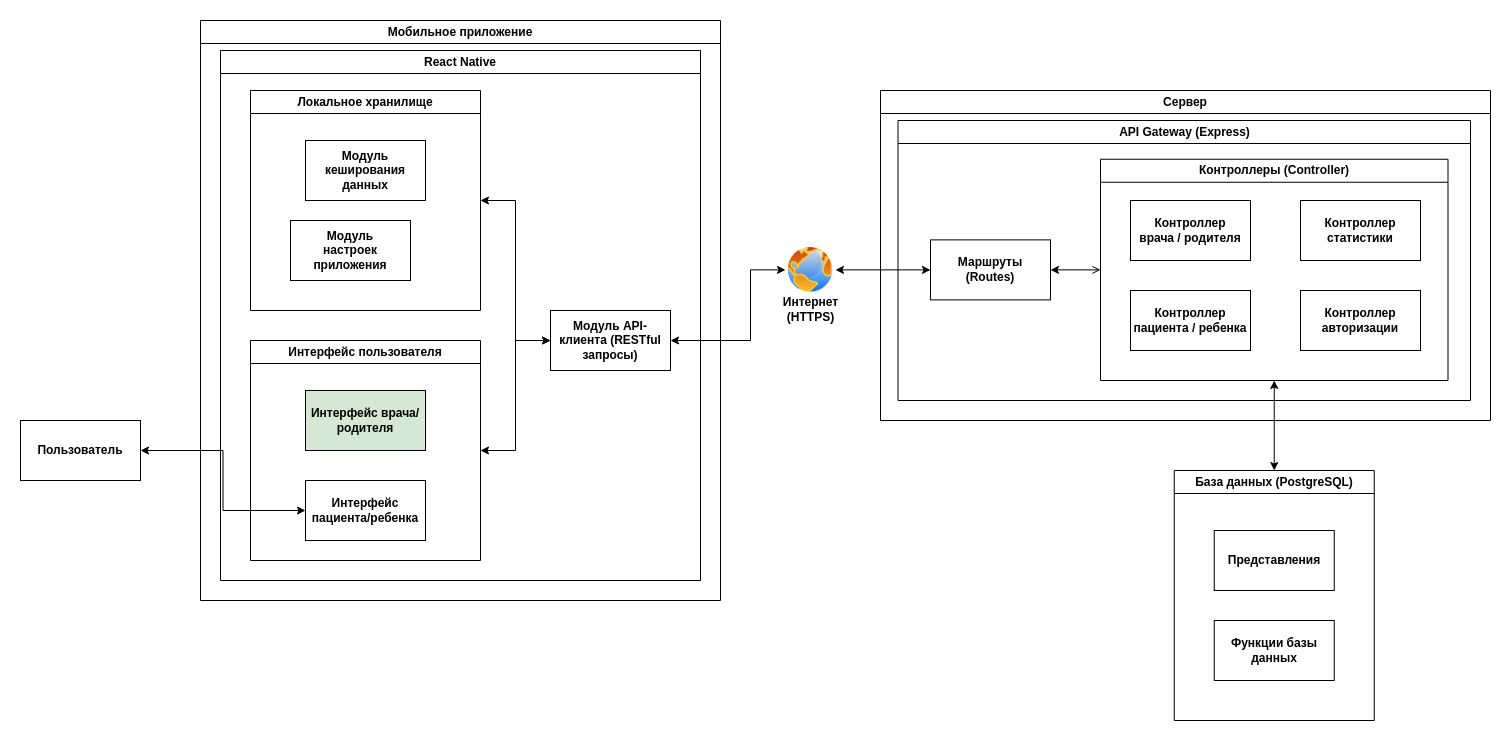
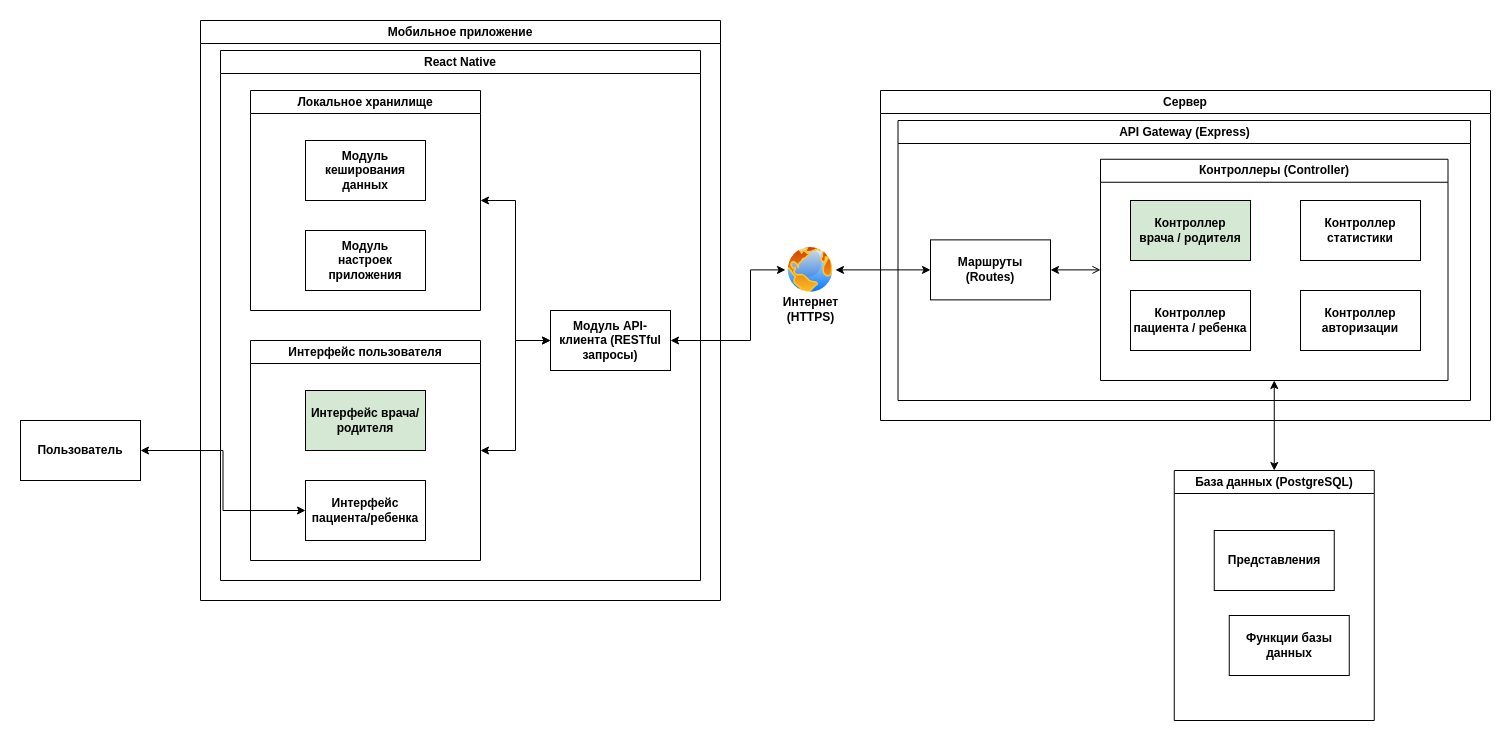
(1191, 231) -> (1191, 231)
(351, 251) -> (366, 261)
(1274, 651) -> (1289, 646)
